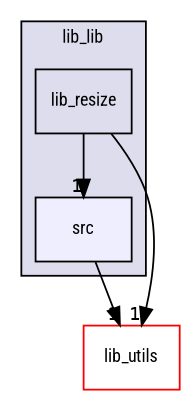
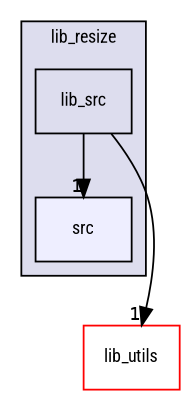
(84, 38) -> (84, 38)
(84, 101) -> (84, 101)
(105, 287) -> none
